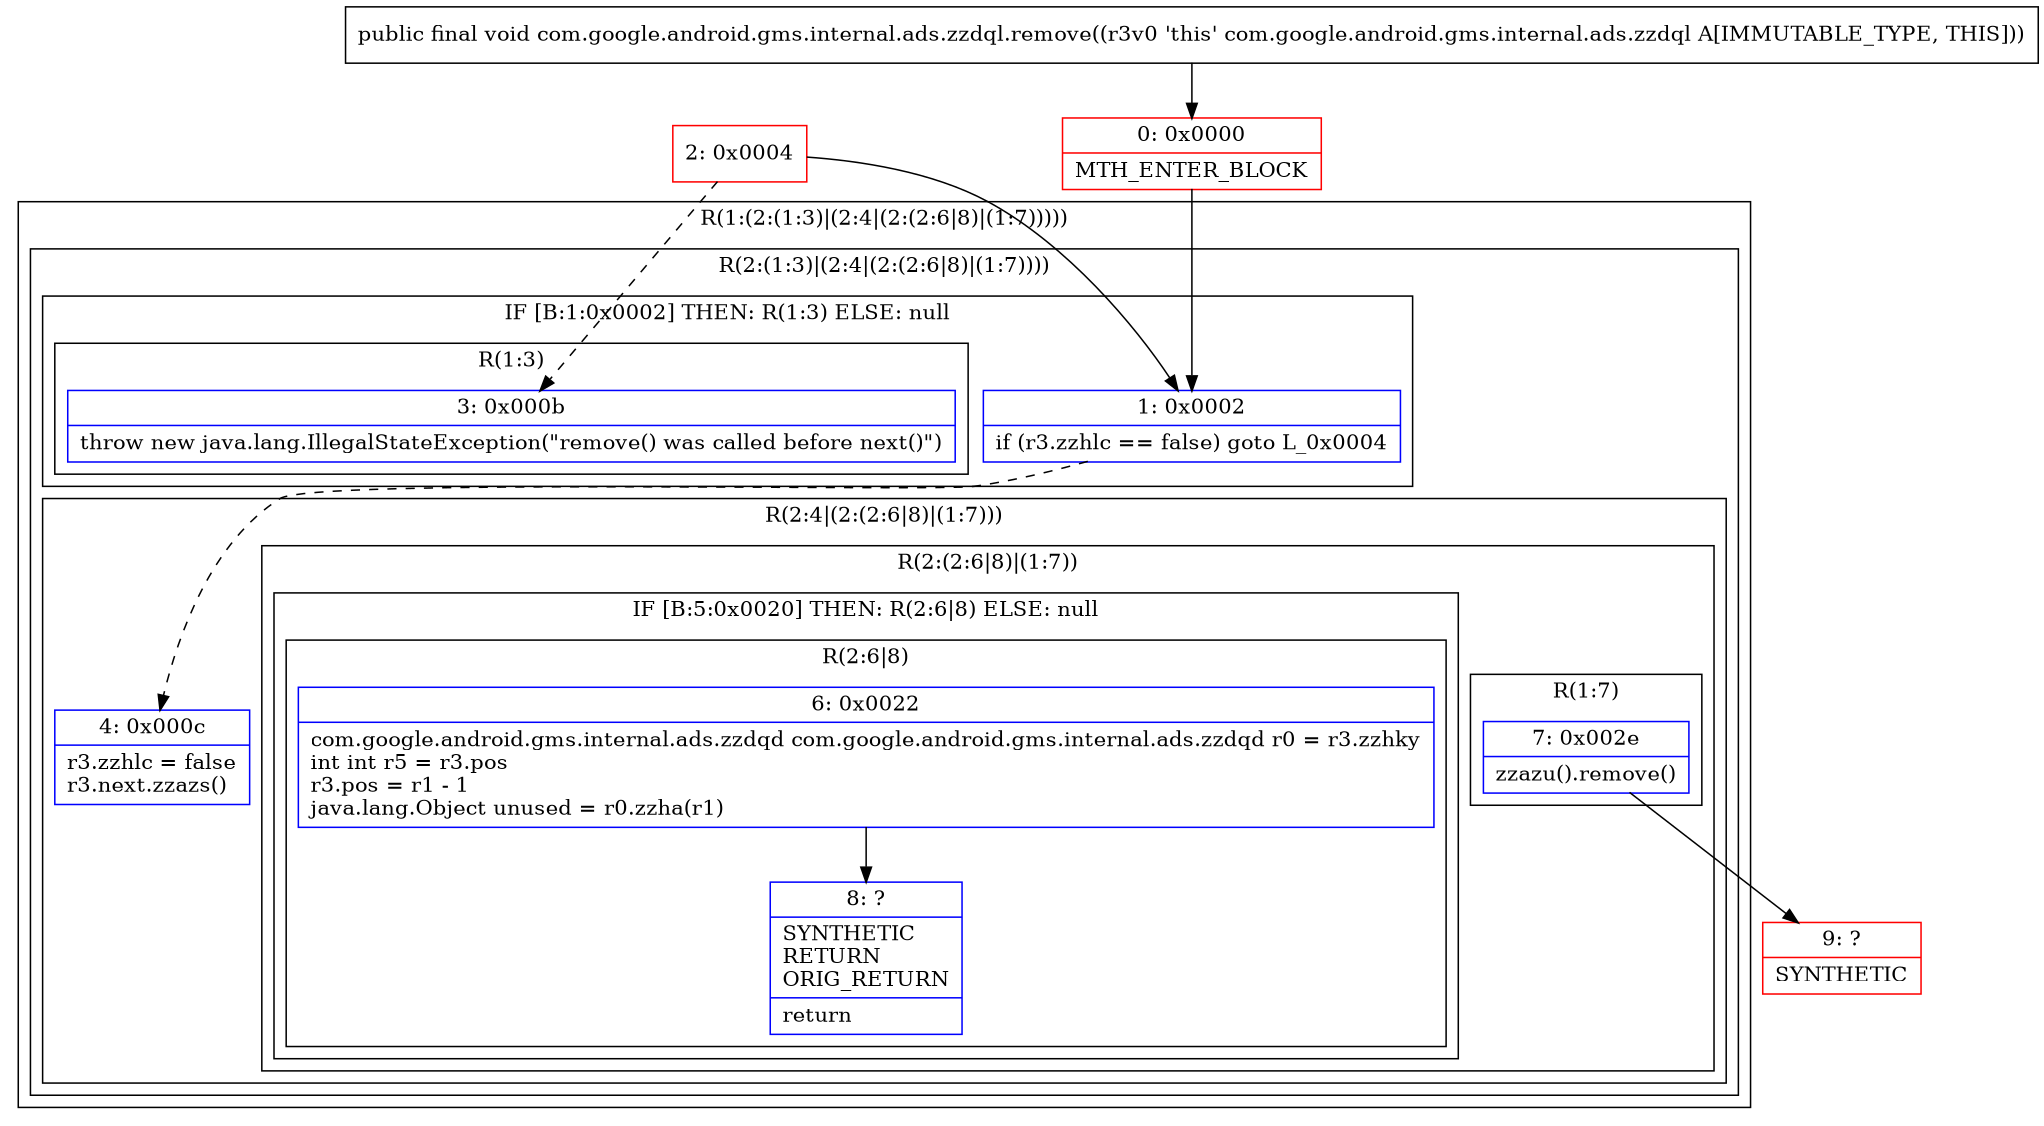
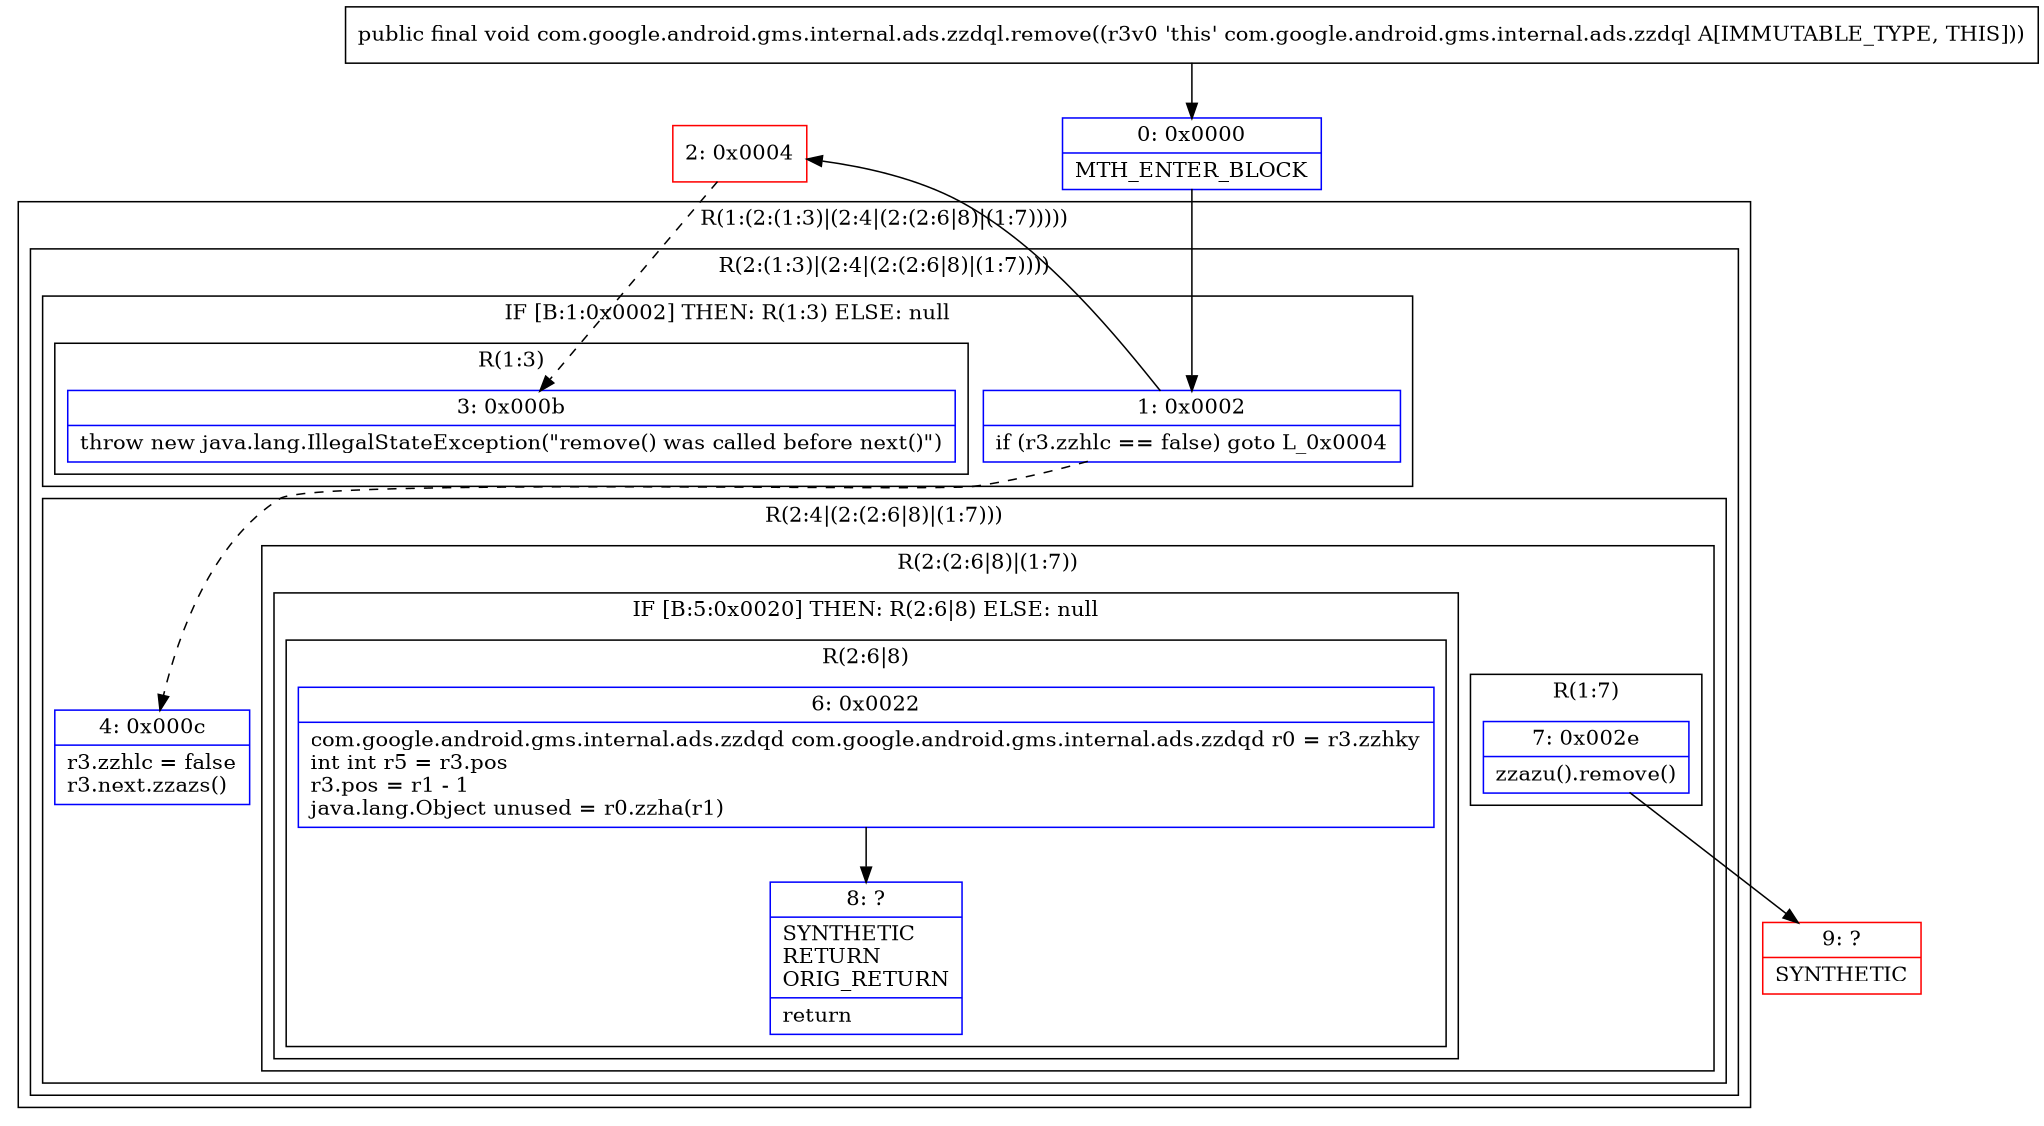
(1192, 154) -> (1192, 154)
(1017, 219) -> (1015, 239)
